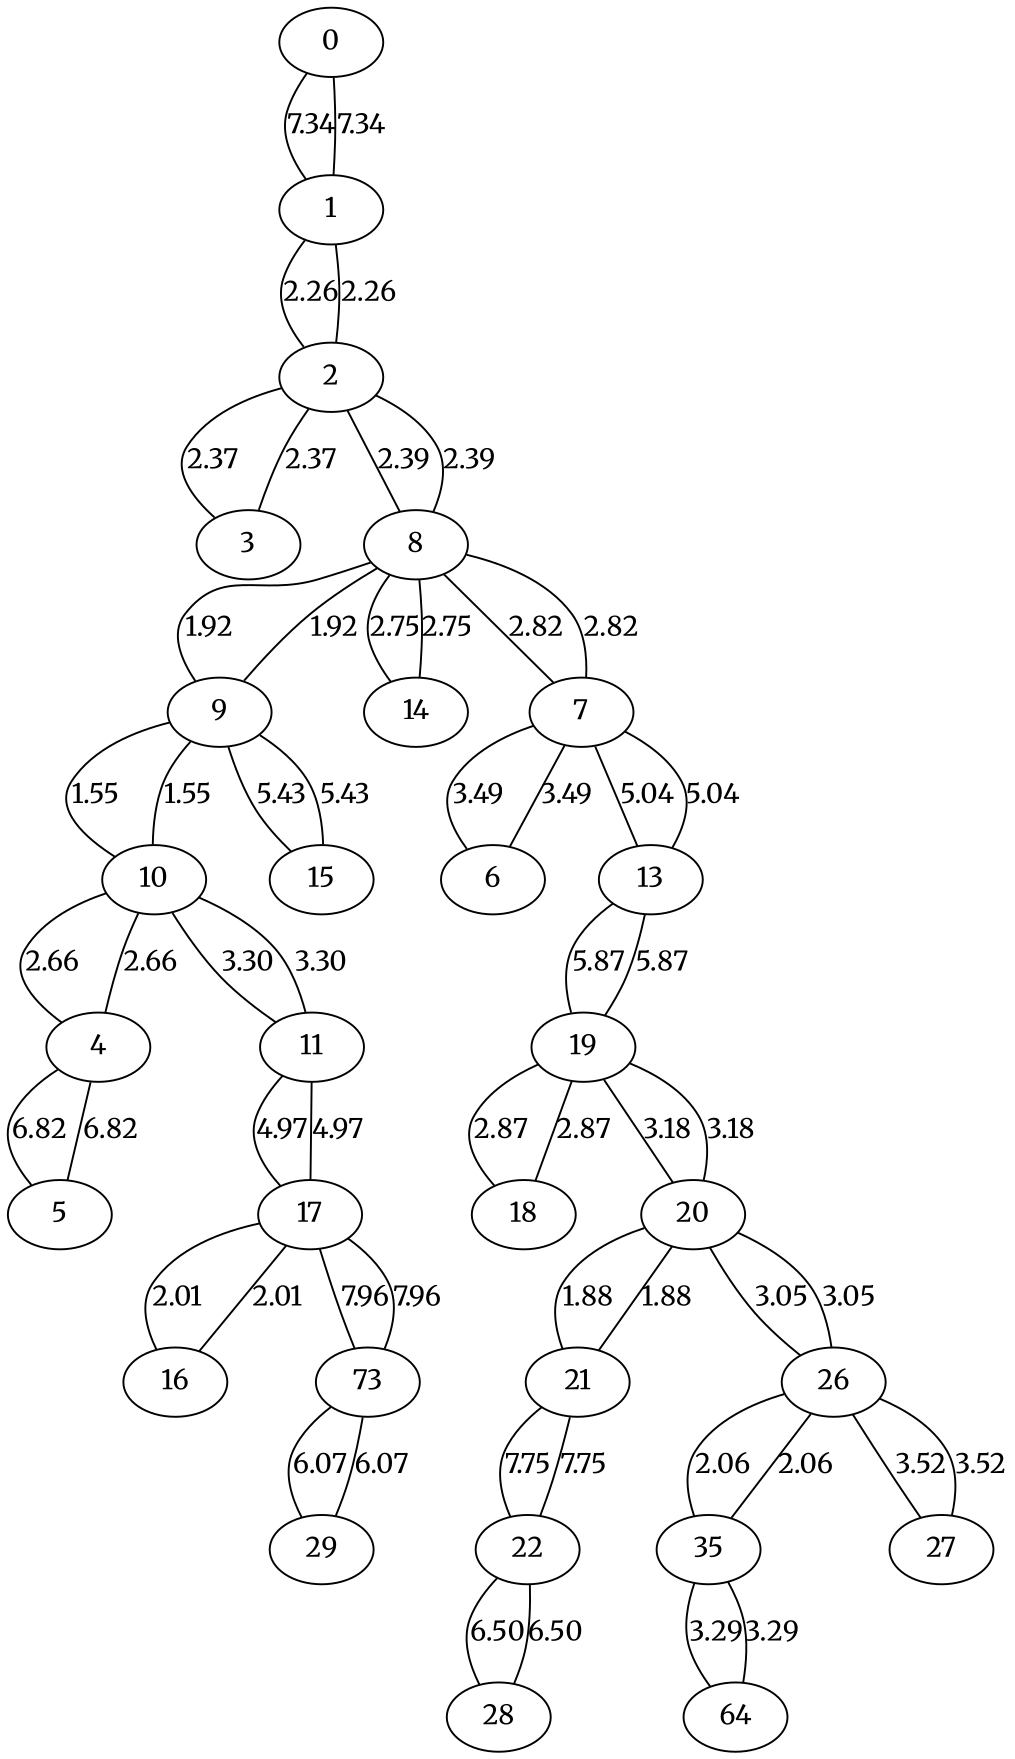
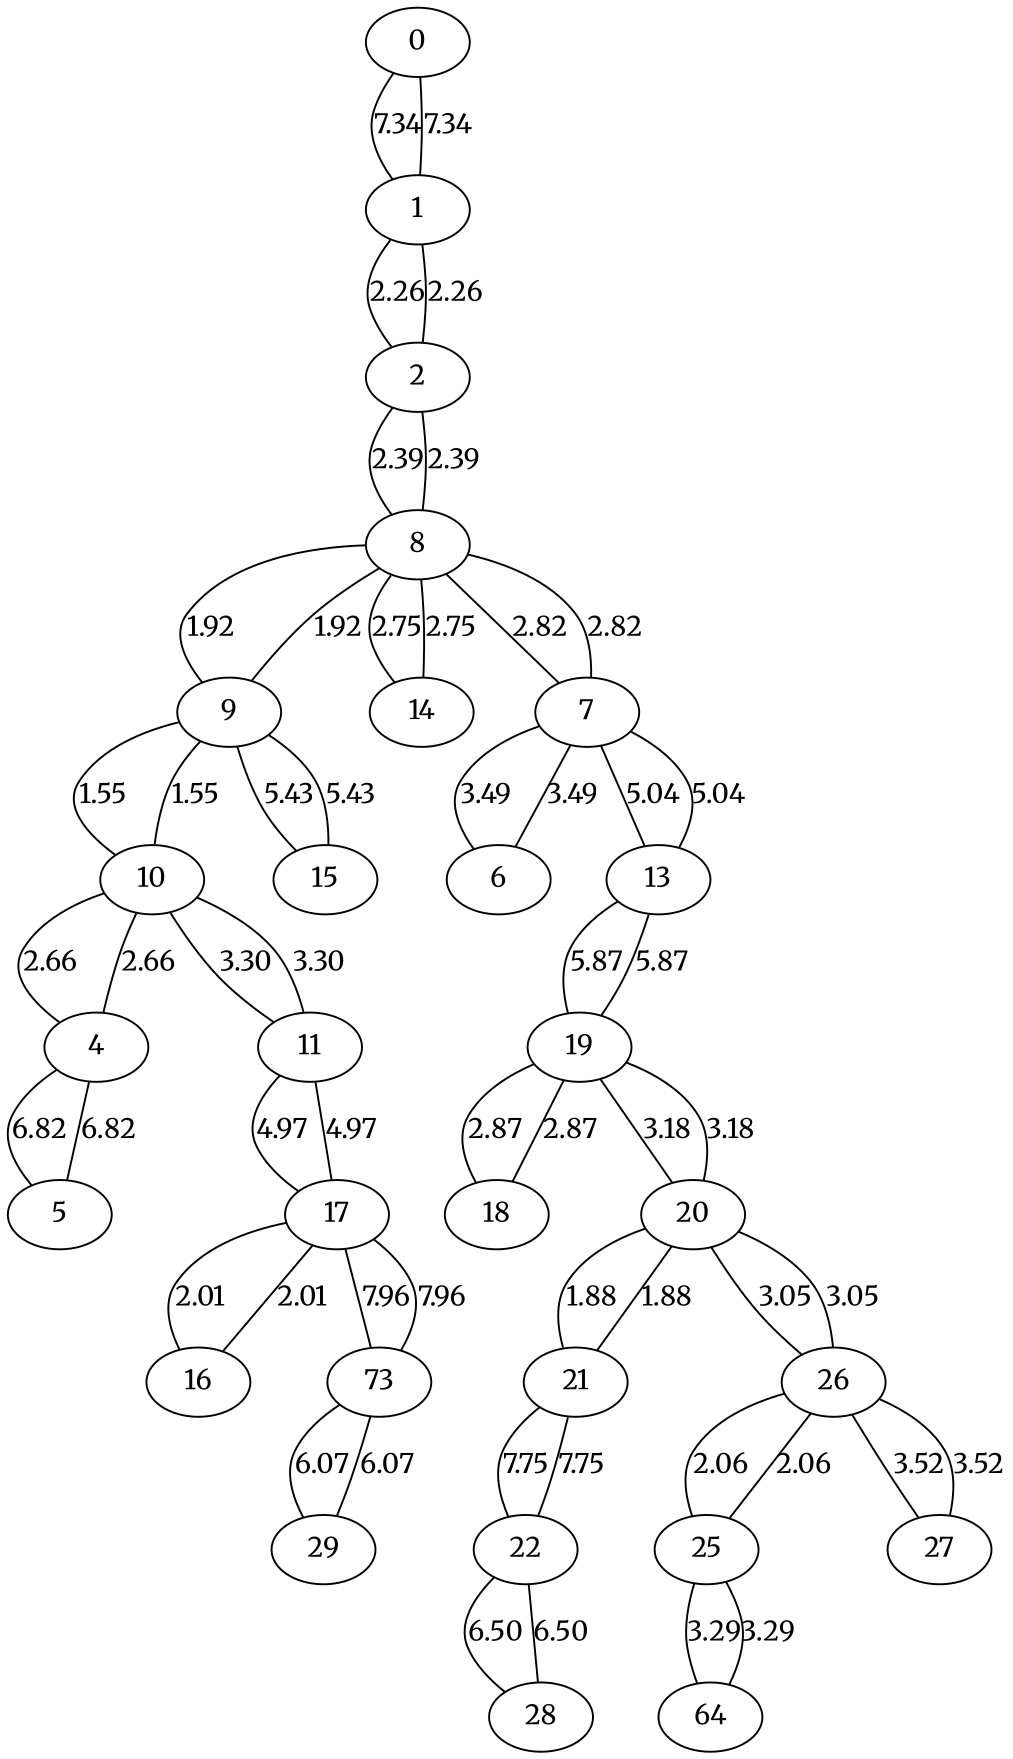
(248, 545) -> none
(709, 1550) -> (707, 1550)
